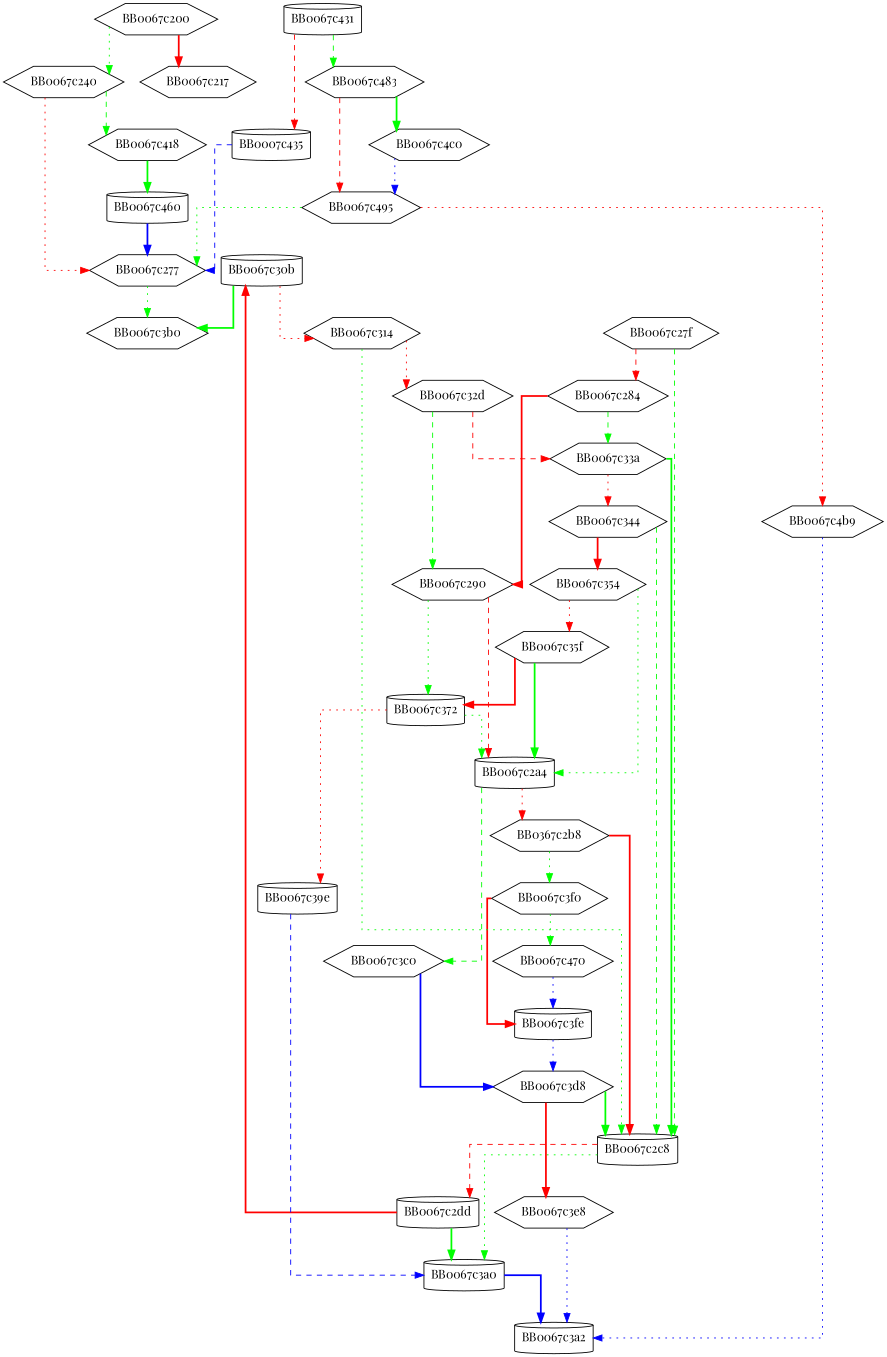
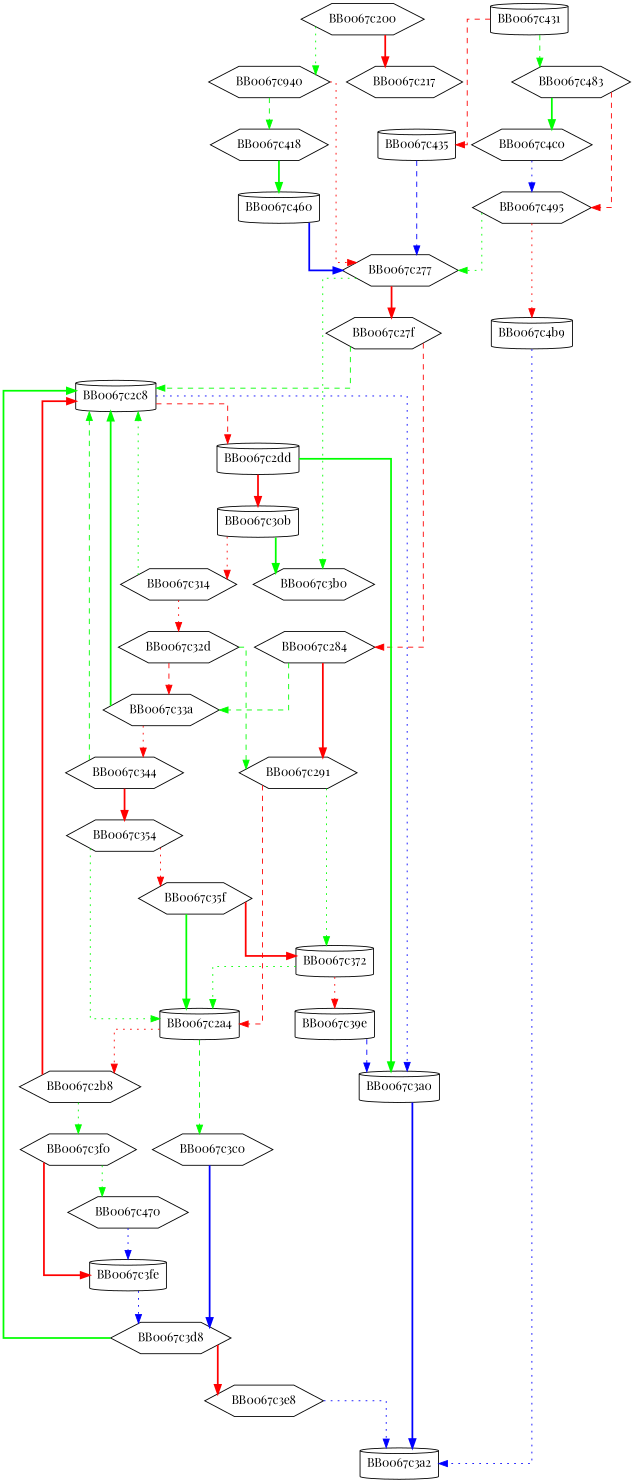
(64, 82) -> (269, 82)
(271, 145) -> (417, 145)
none -> (392, 297)
(823, 522) -> (532, 333)
(453, 584) -> (298, 773)
(550, 836) -> (80, 1087)
(493, 1155) -> (407, 604)
